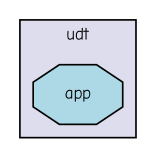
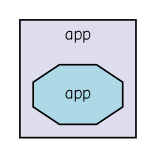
(78, 36) -> (78, 36)
